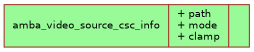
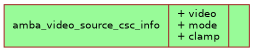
(195, 14) -> (197, 14)
